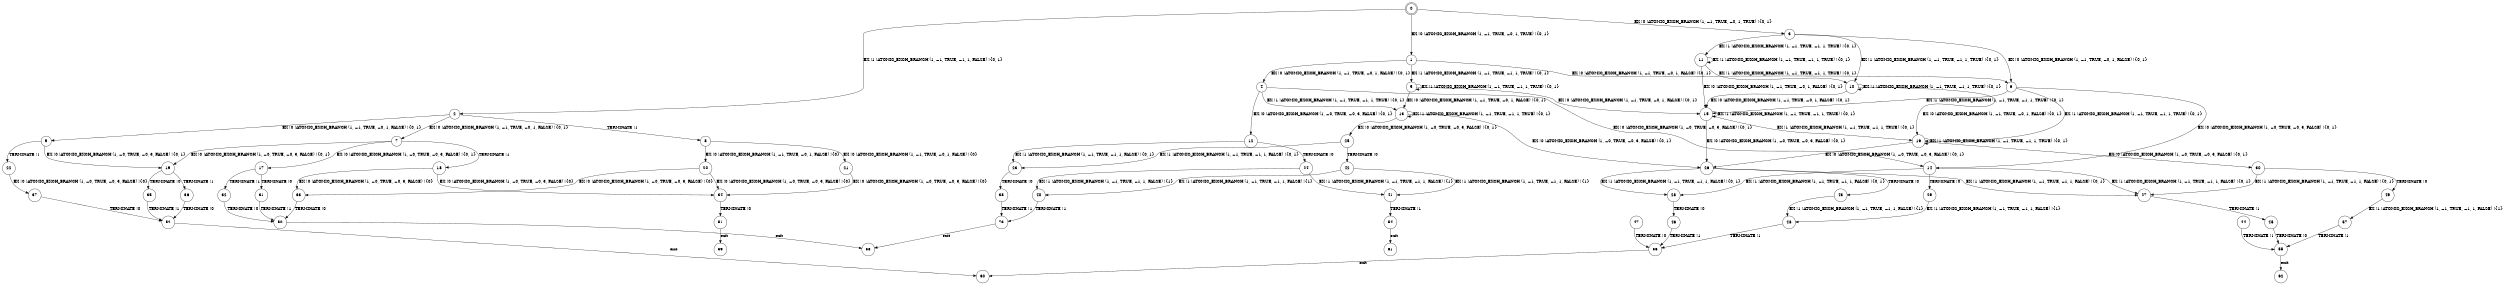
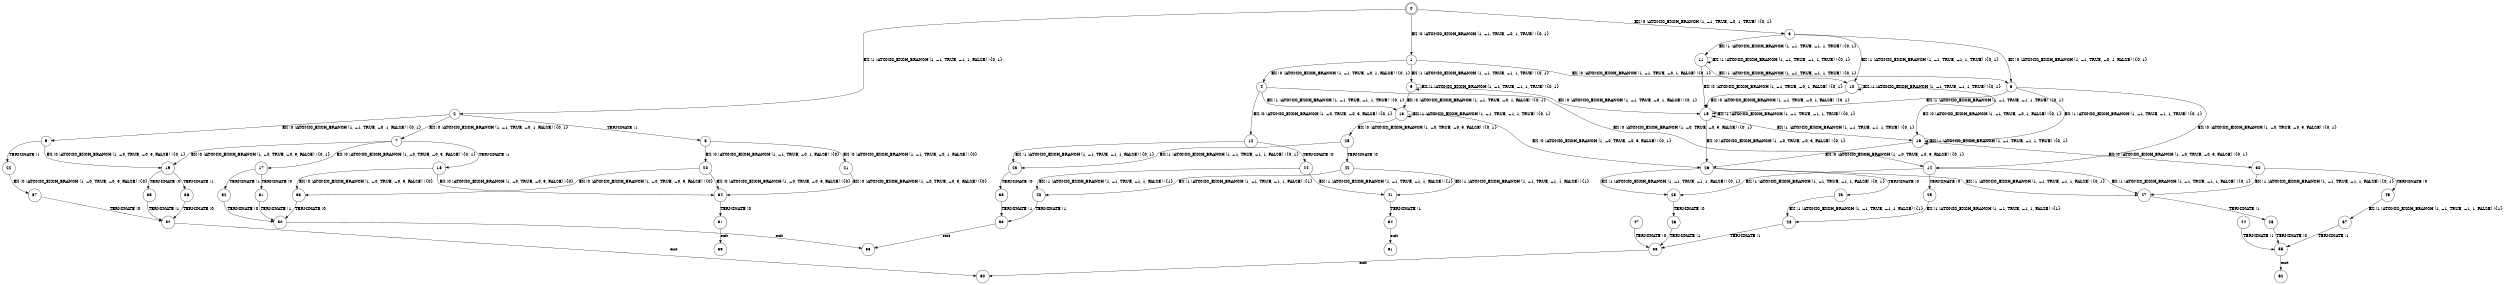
(1001, 222) -> (1001, 222)
